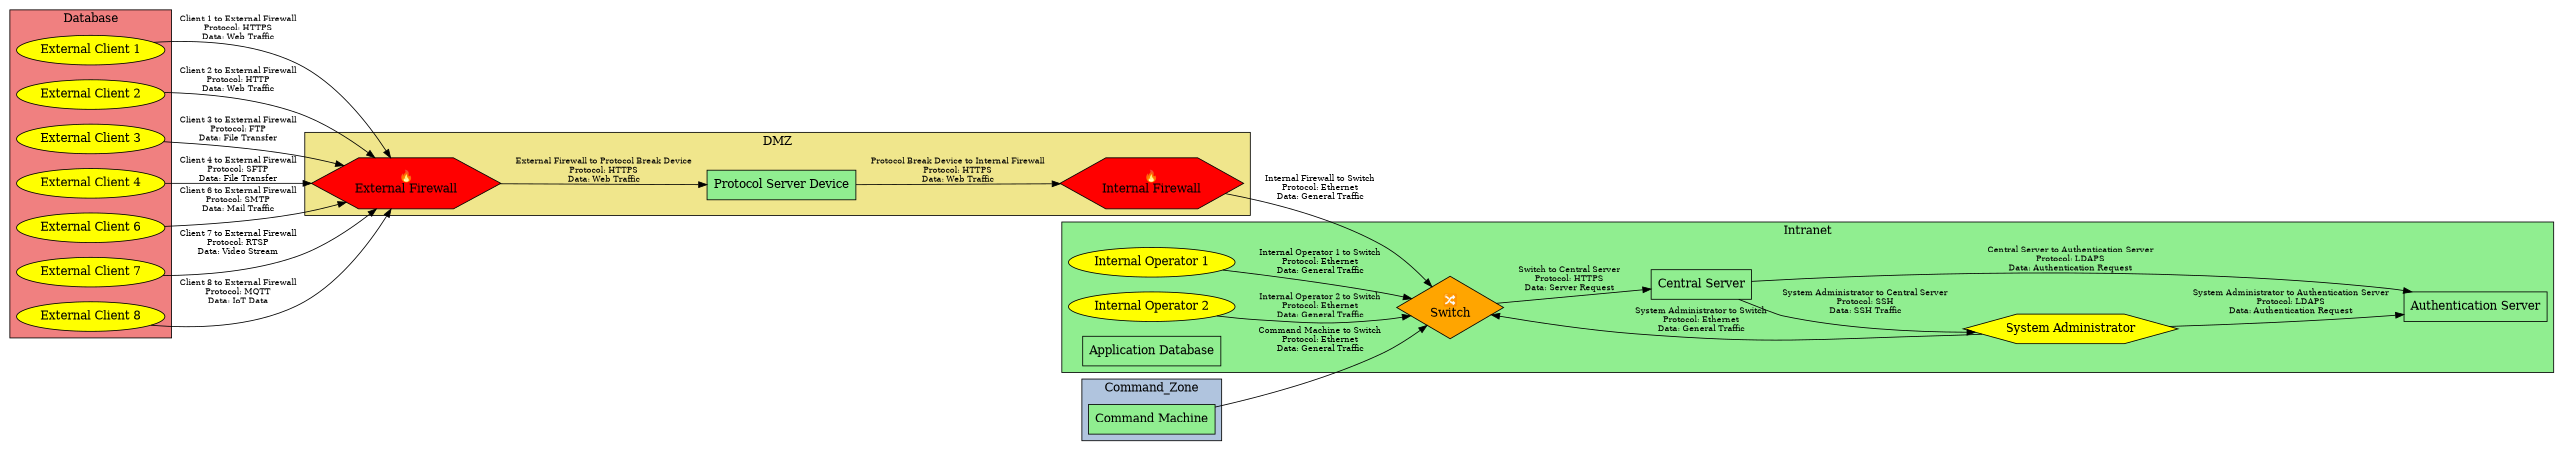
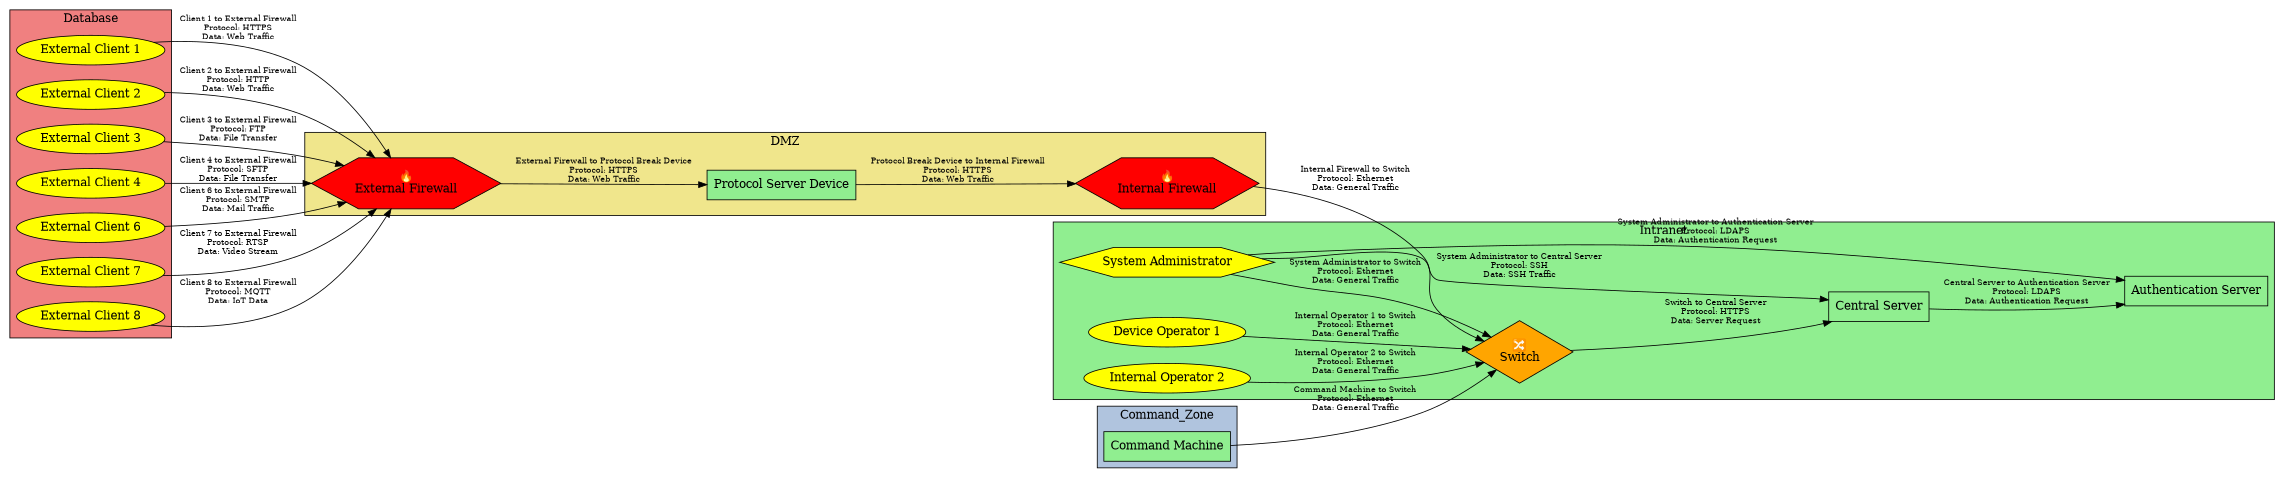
(1152, 262) -> (1167, 332)
(1851, 326) -> (1535, 287)
(1152, 351) -> none
